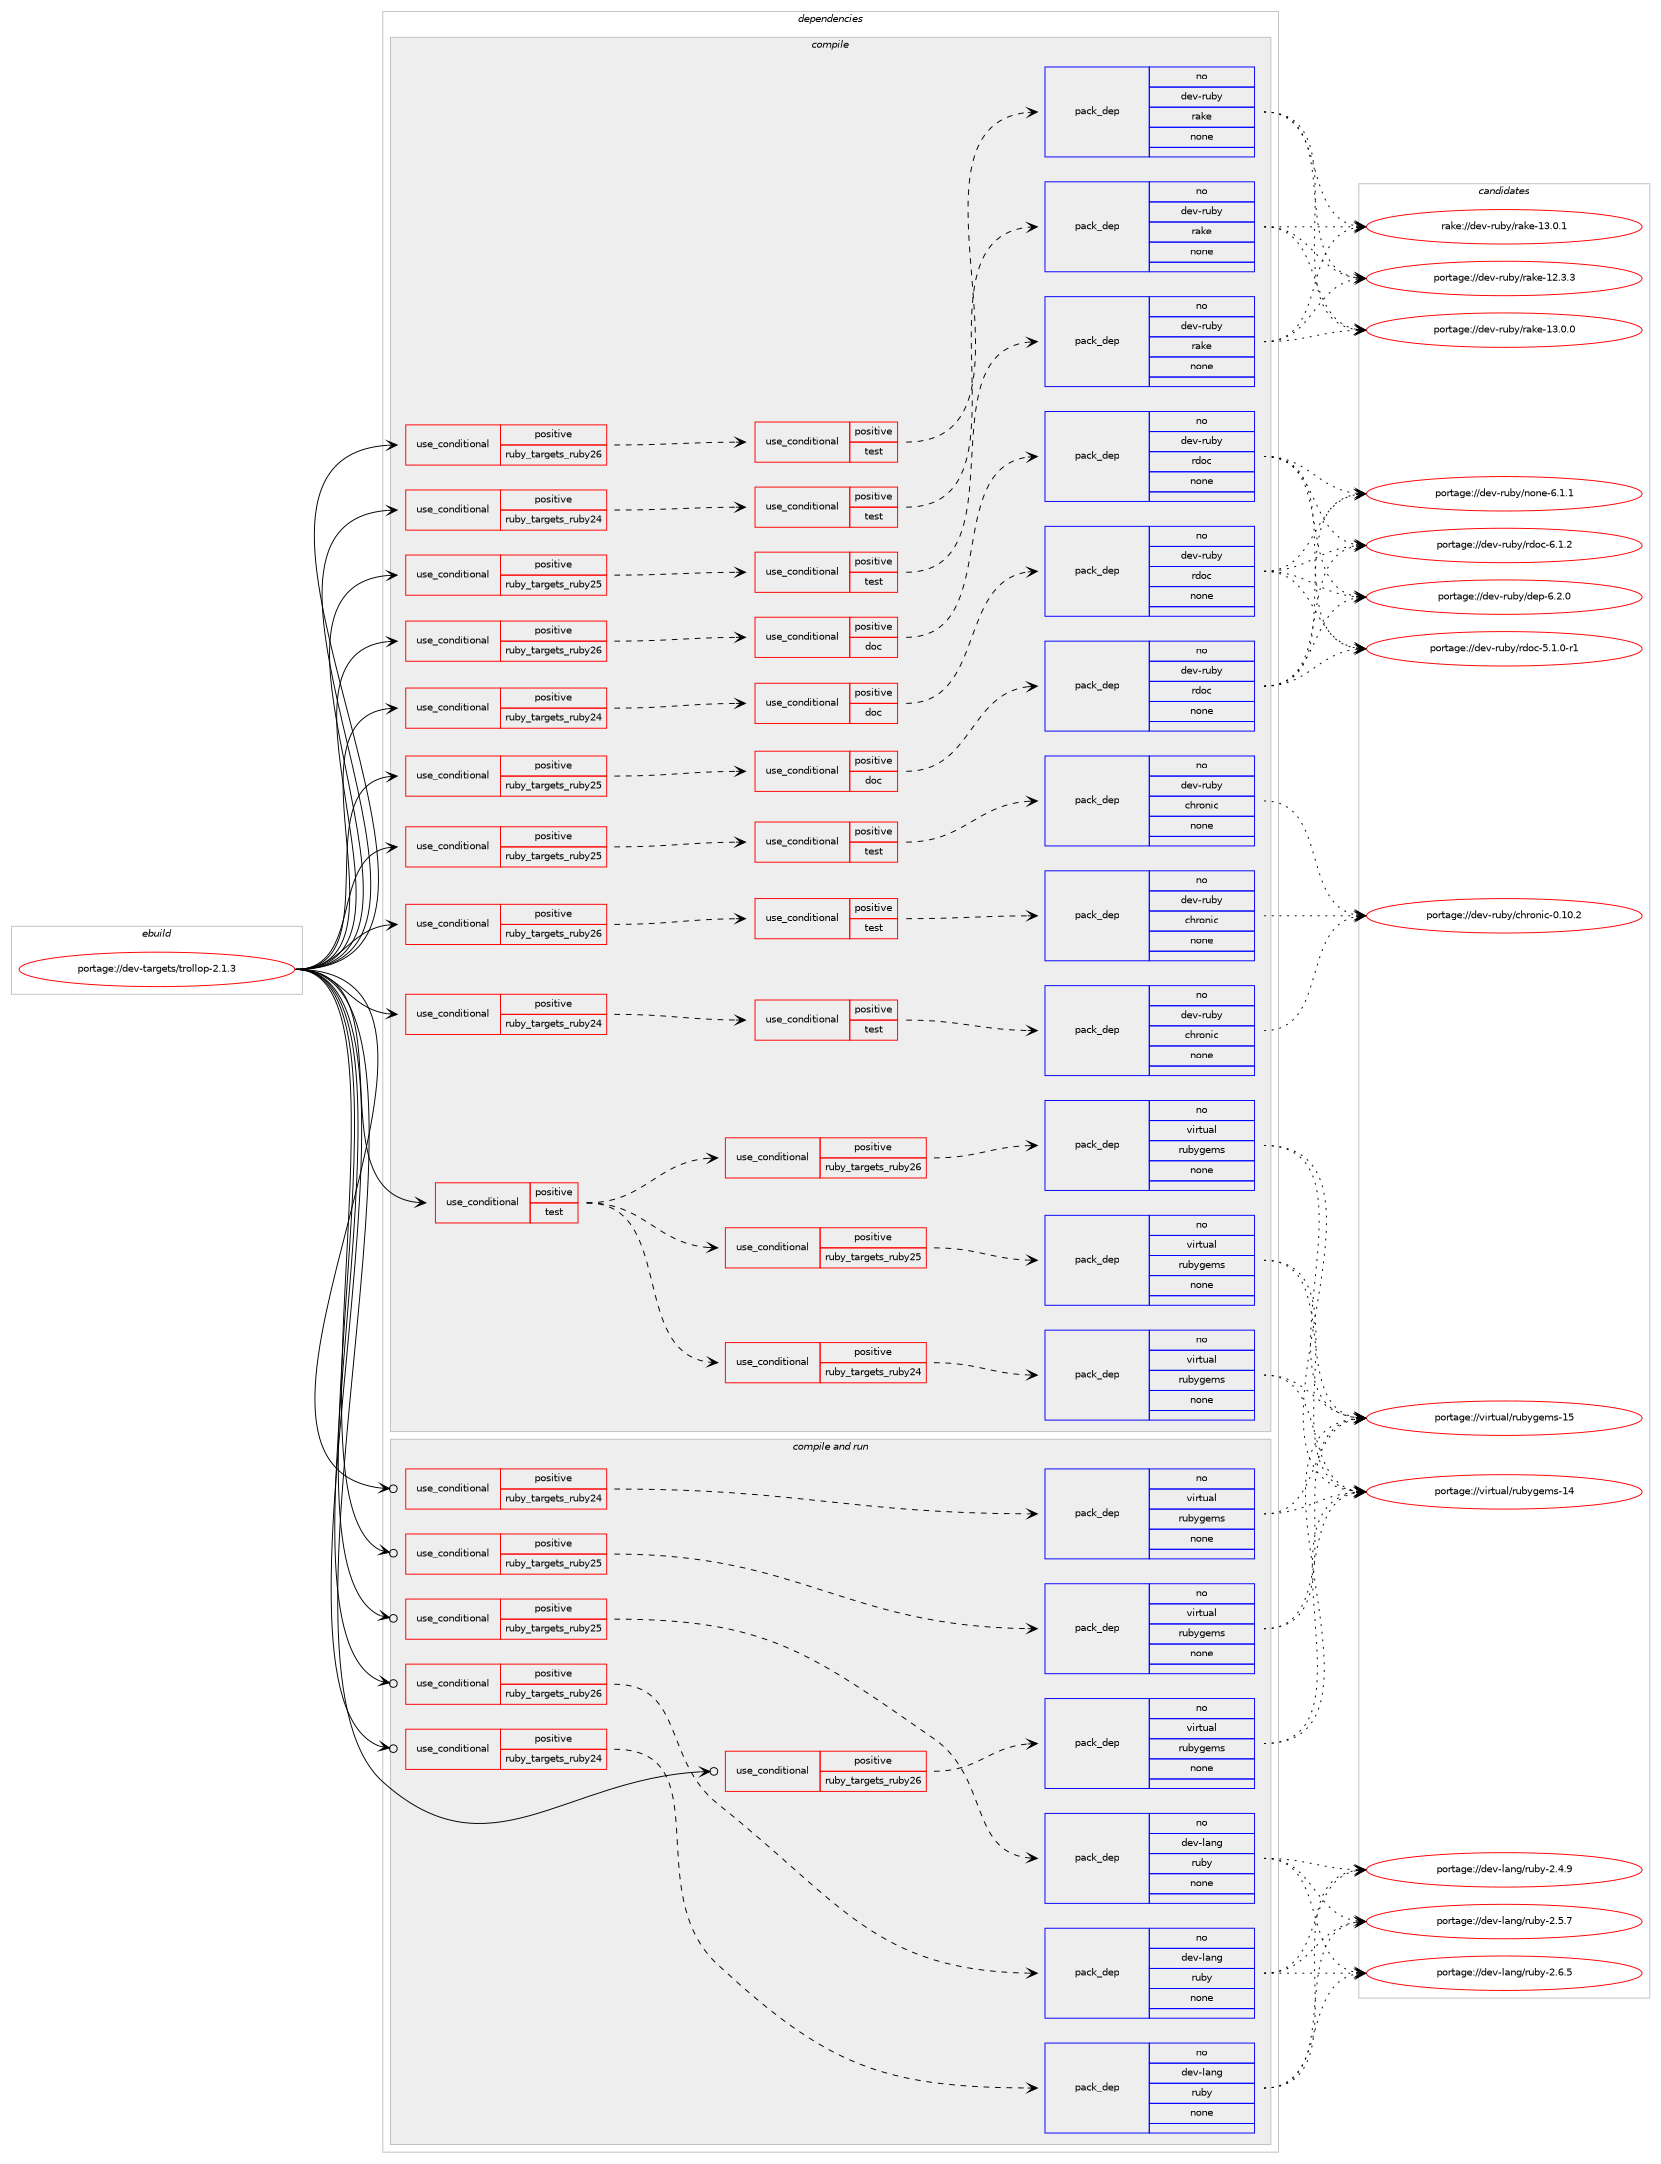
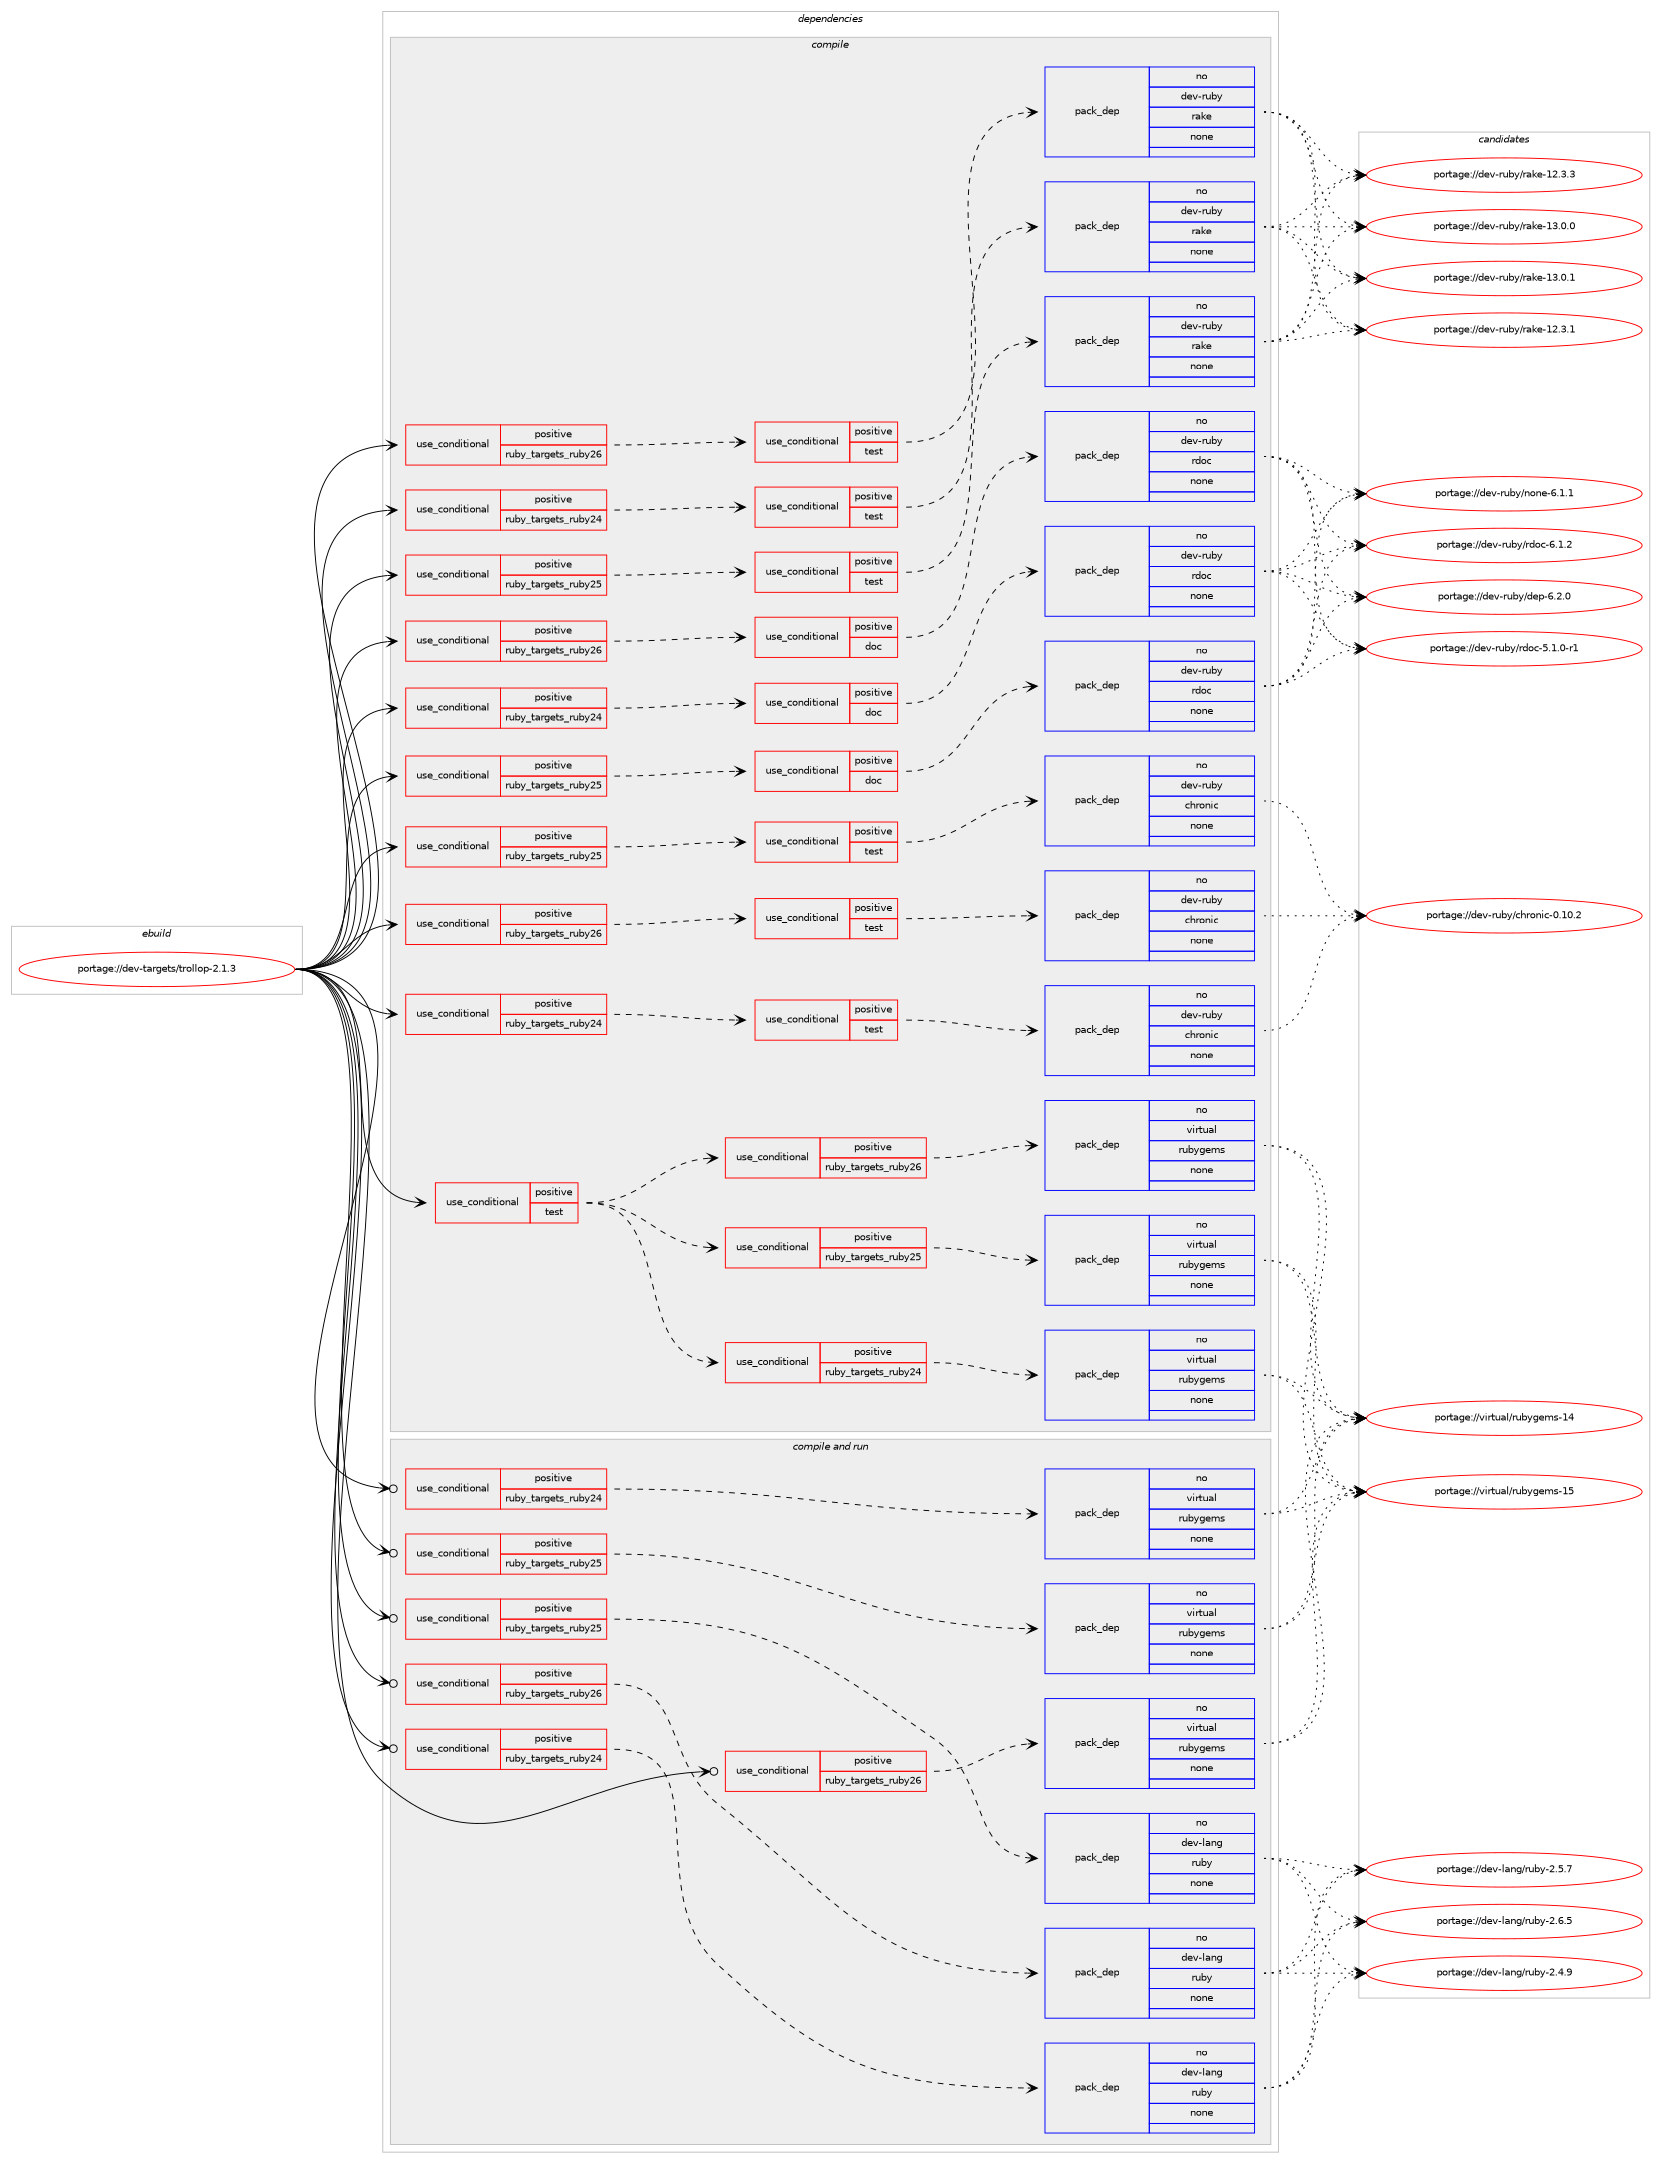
(1504, 227) -> (1504, 278)
none -> (1504, 330)
